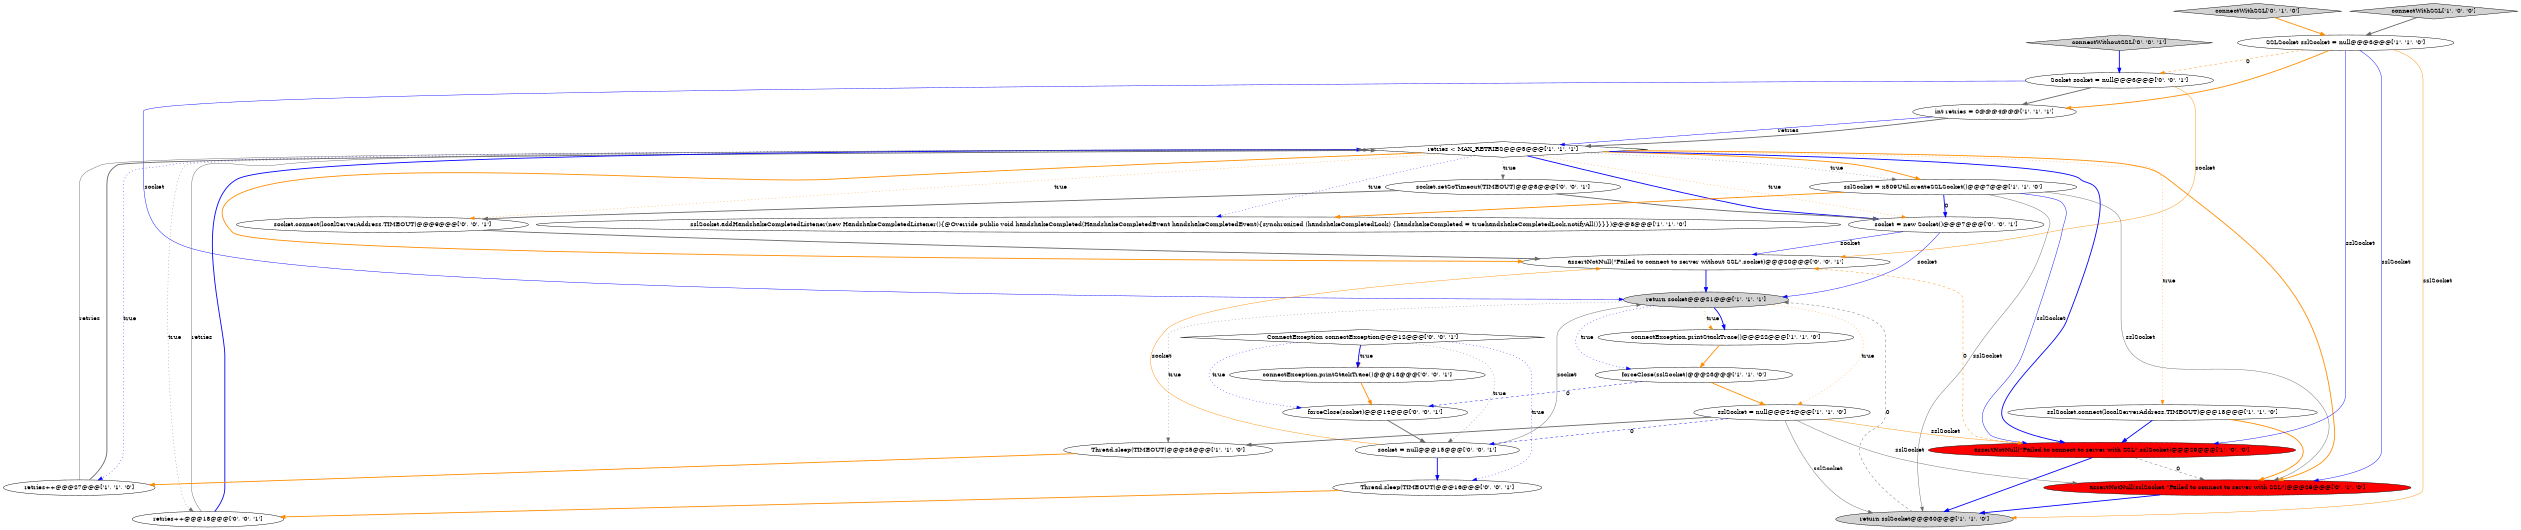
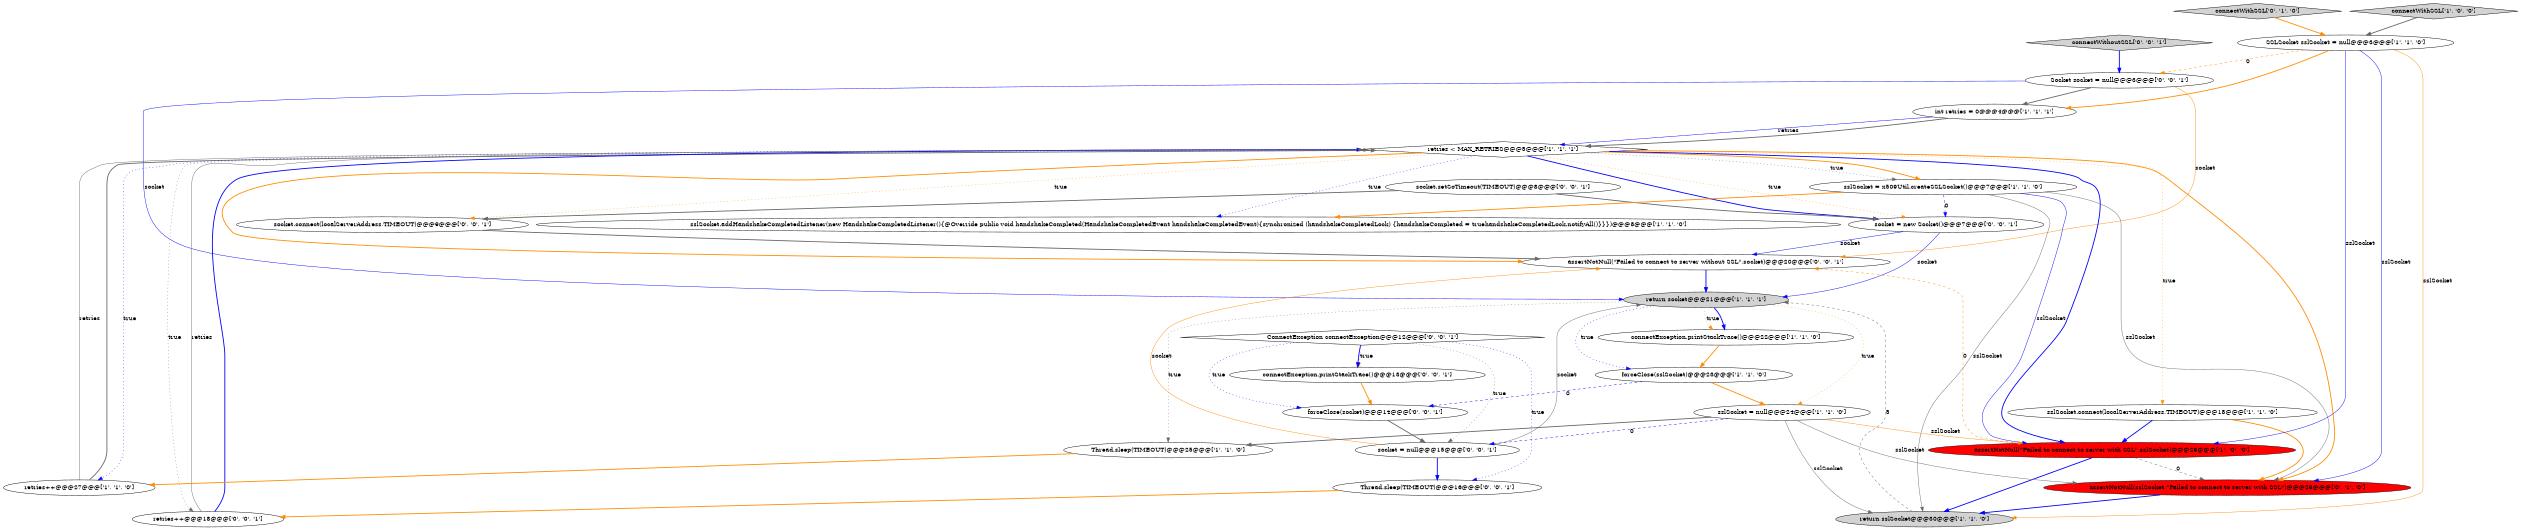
(1503, 166) -> none
(1944, 204) -> (1944, 204)
(1888, 413) -> (1888, 413)
